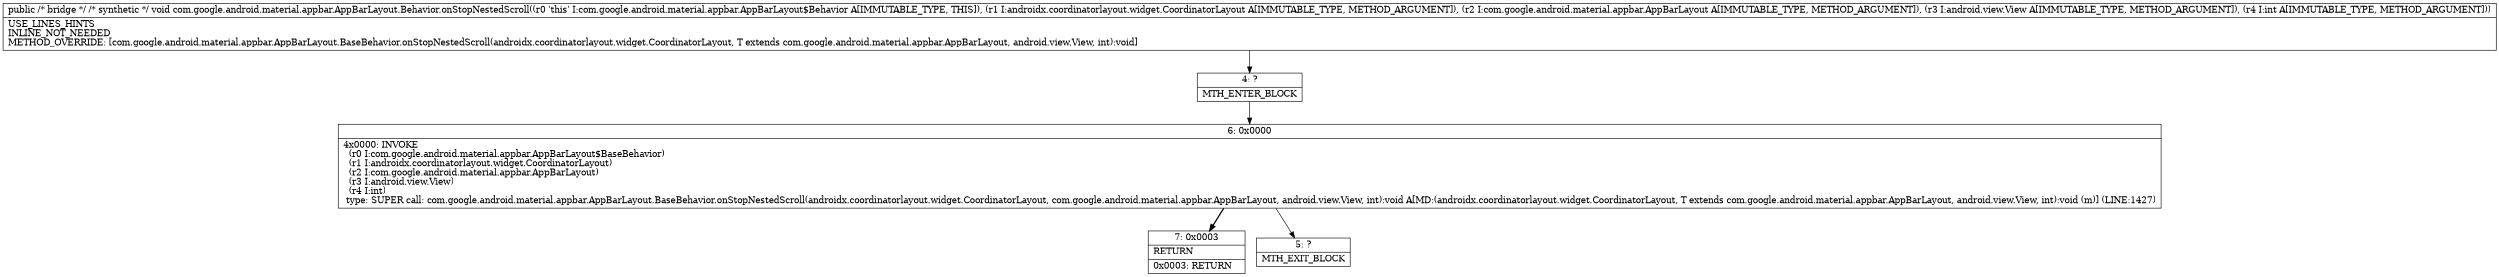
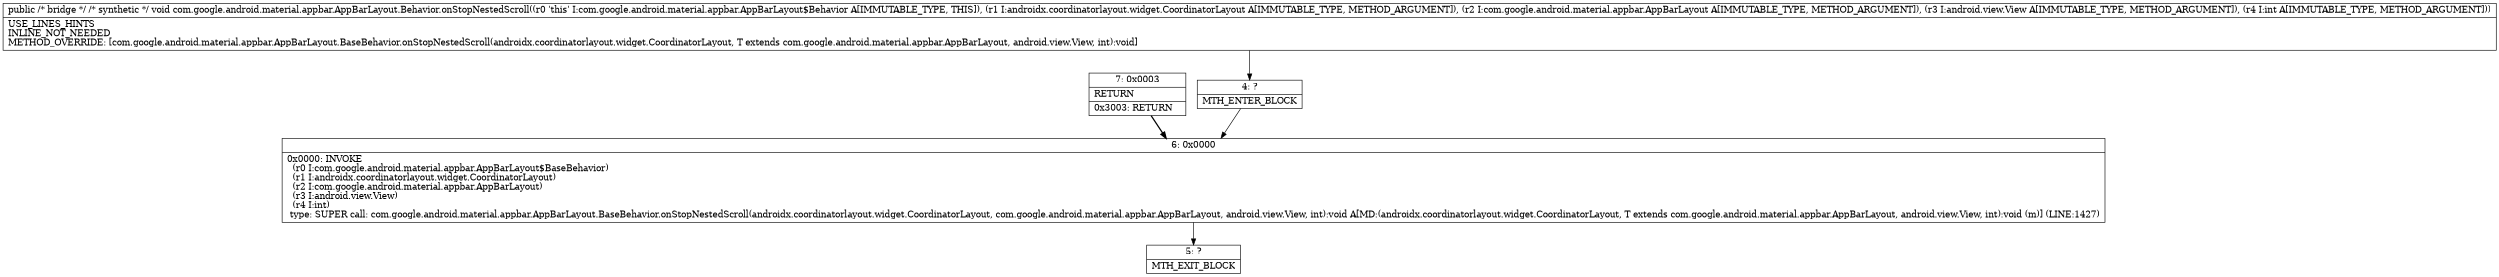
(384, 145) -> (327, 159)
(1218, 217) -> (1157, 124)
(1197, 266) -> (1137, 108)
